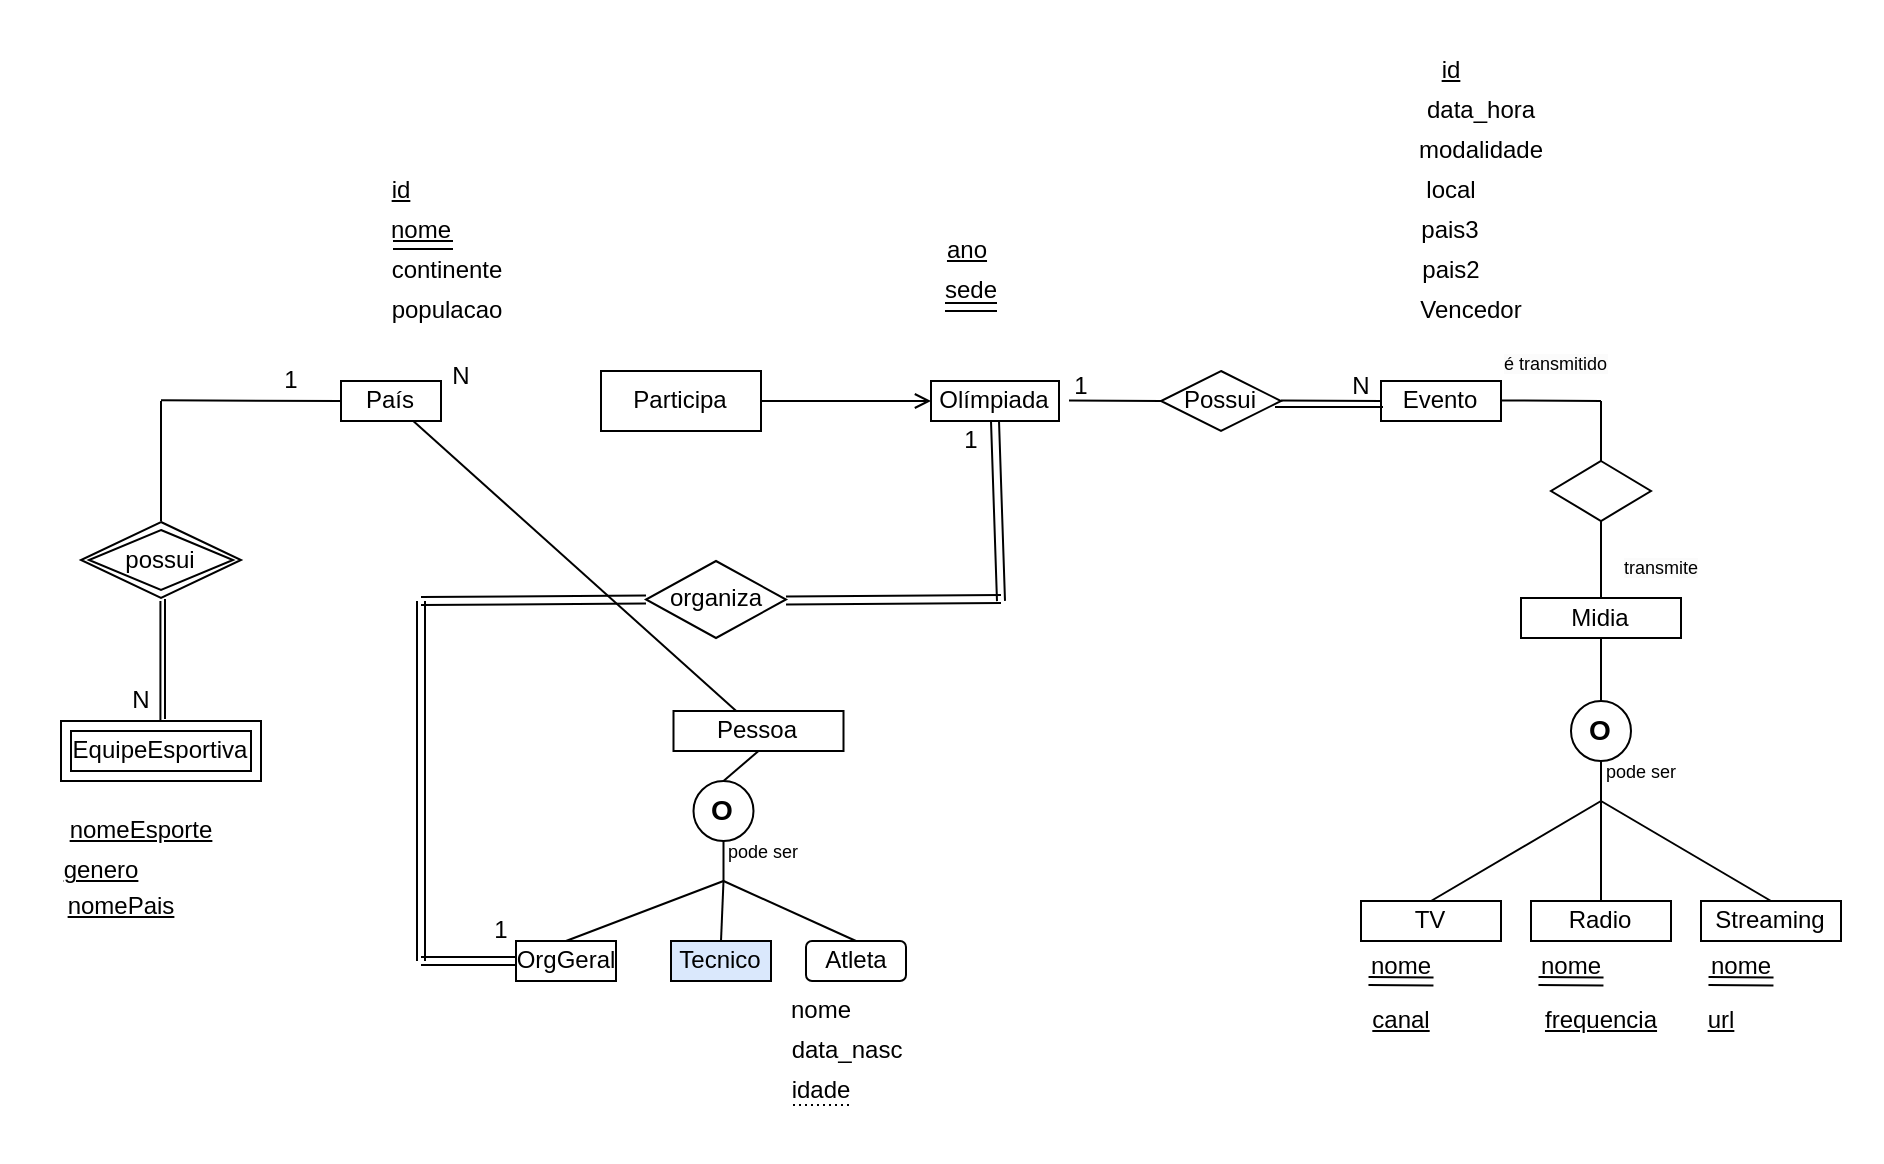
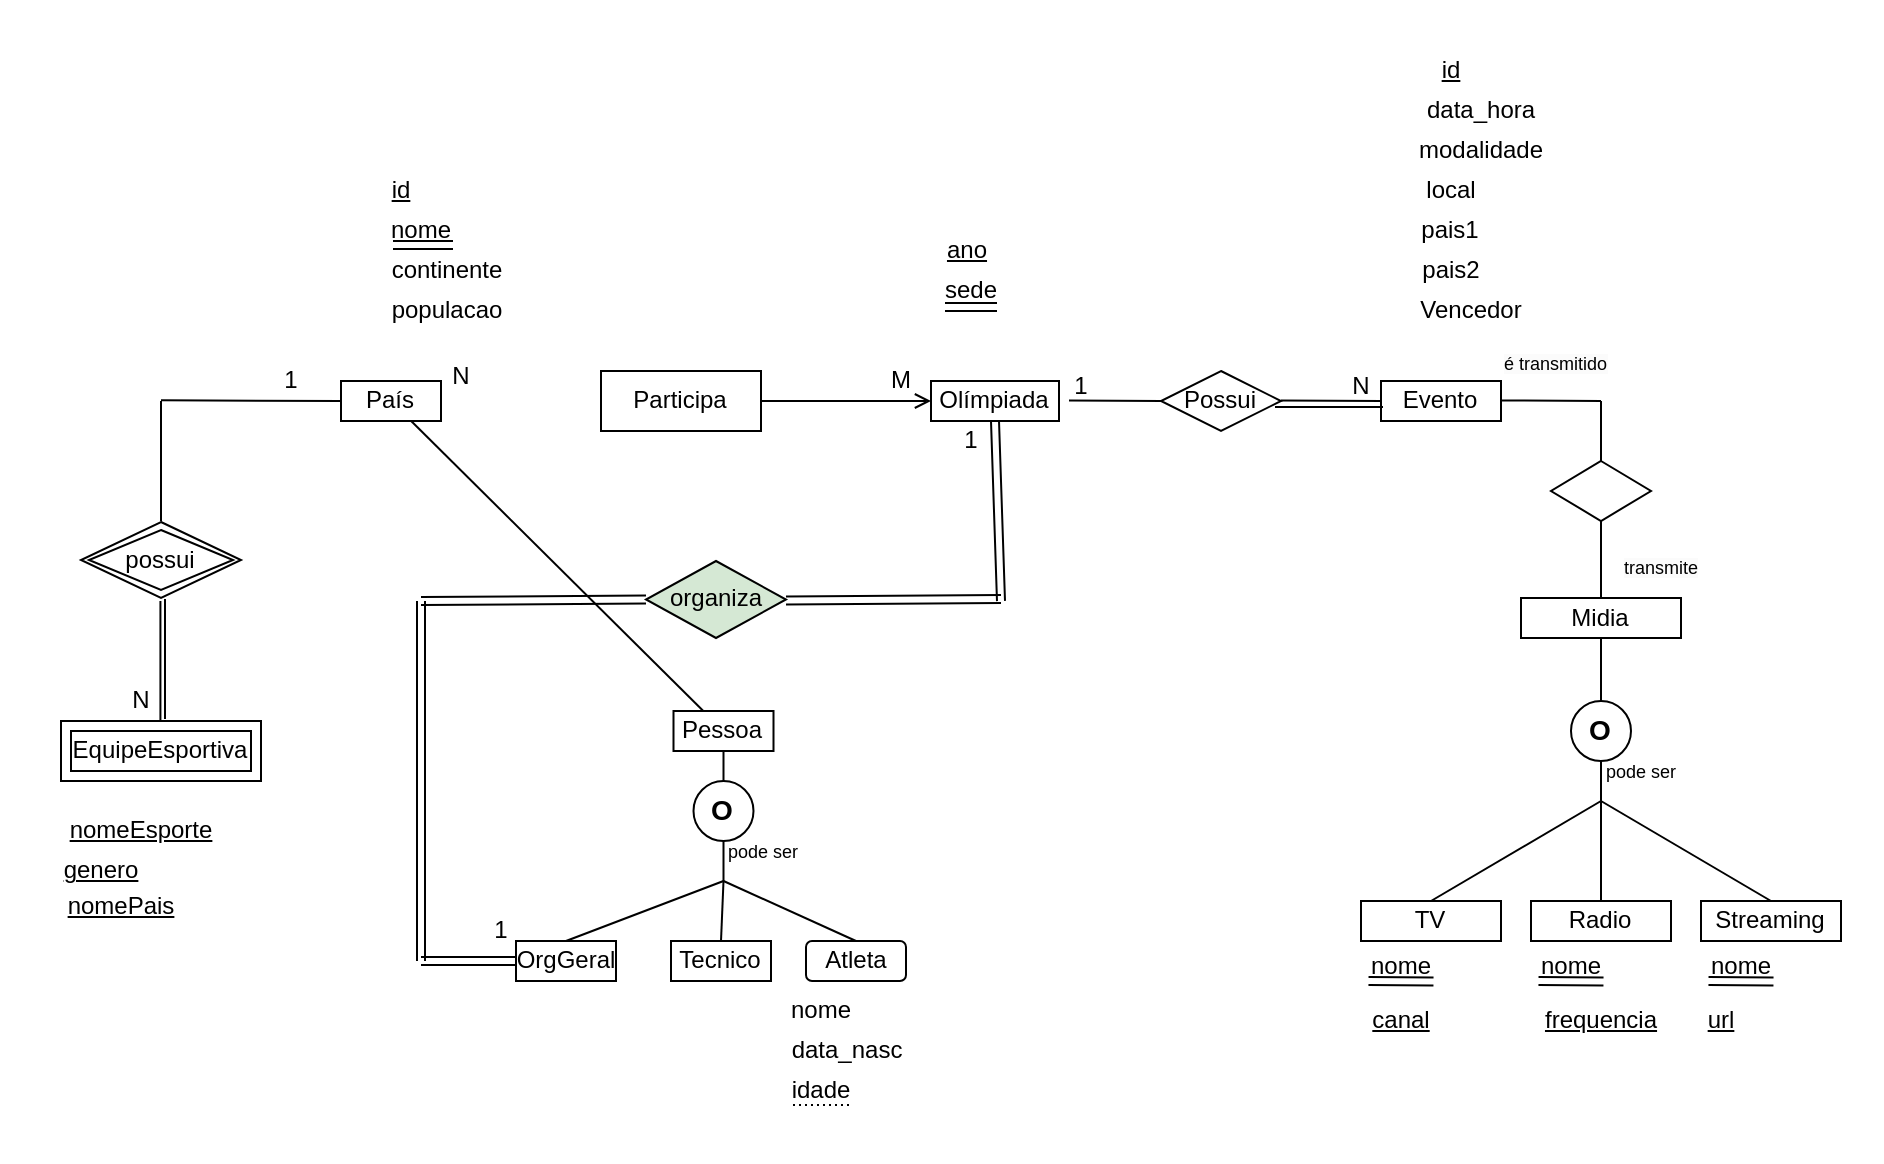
(1451, 231) -> (1451, 231)
none -> (901, 381)
(716, 600) -> (716, 600)
(759, 731) -> (724, 731)
(721, 961) -> (721, 961)
